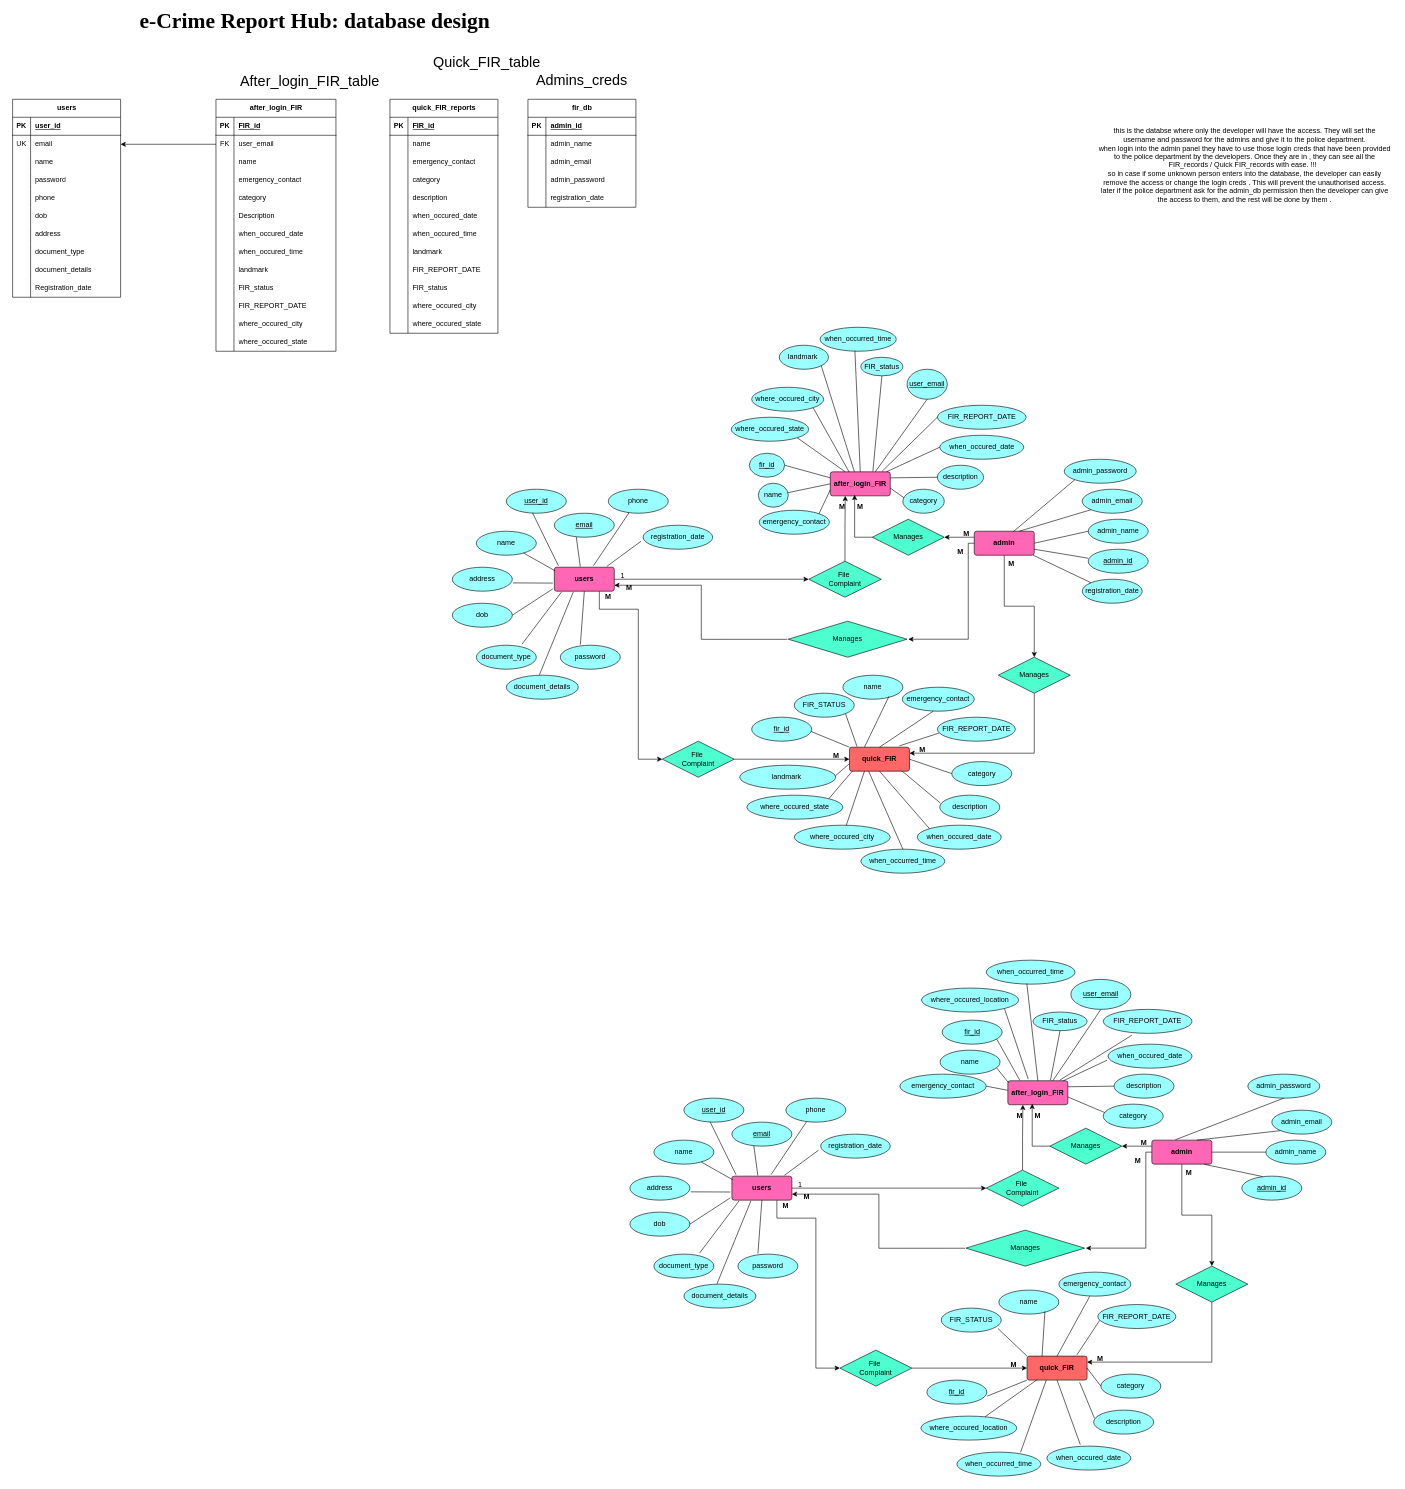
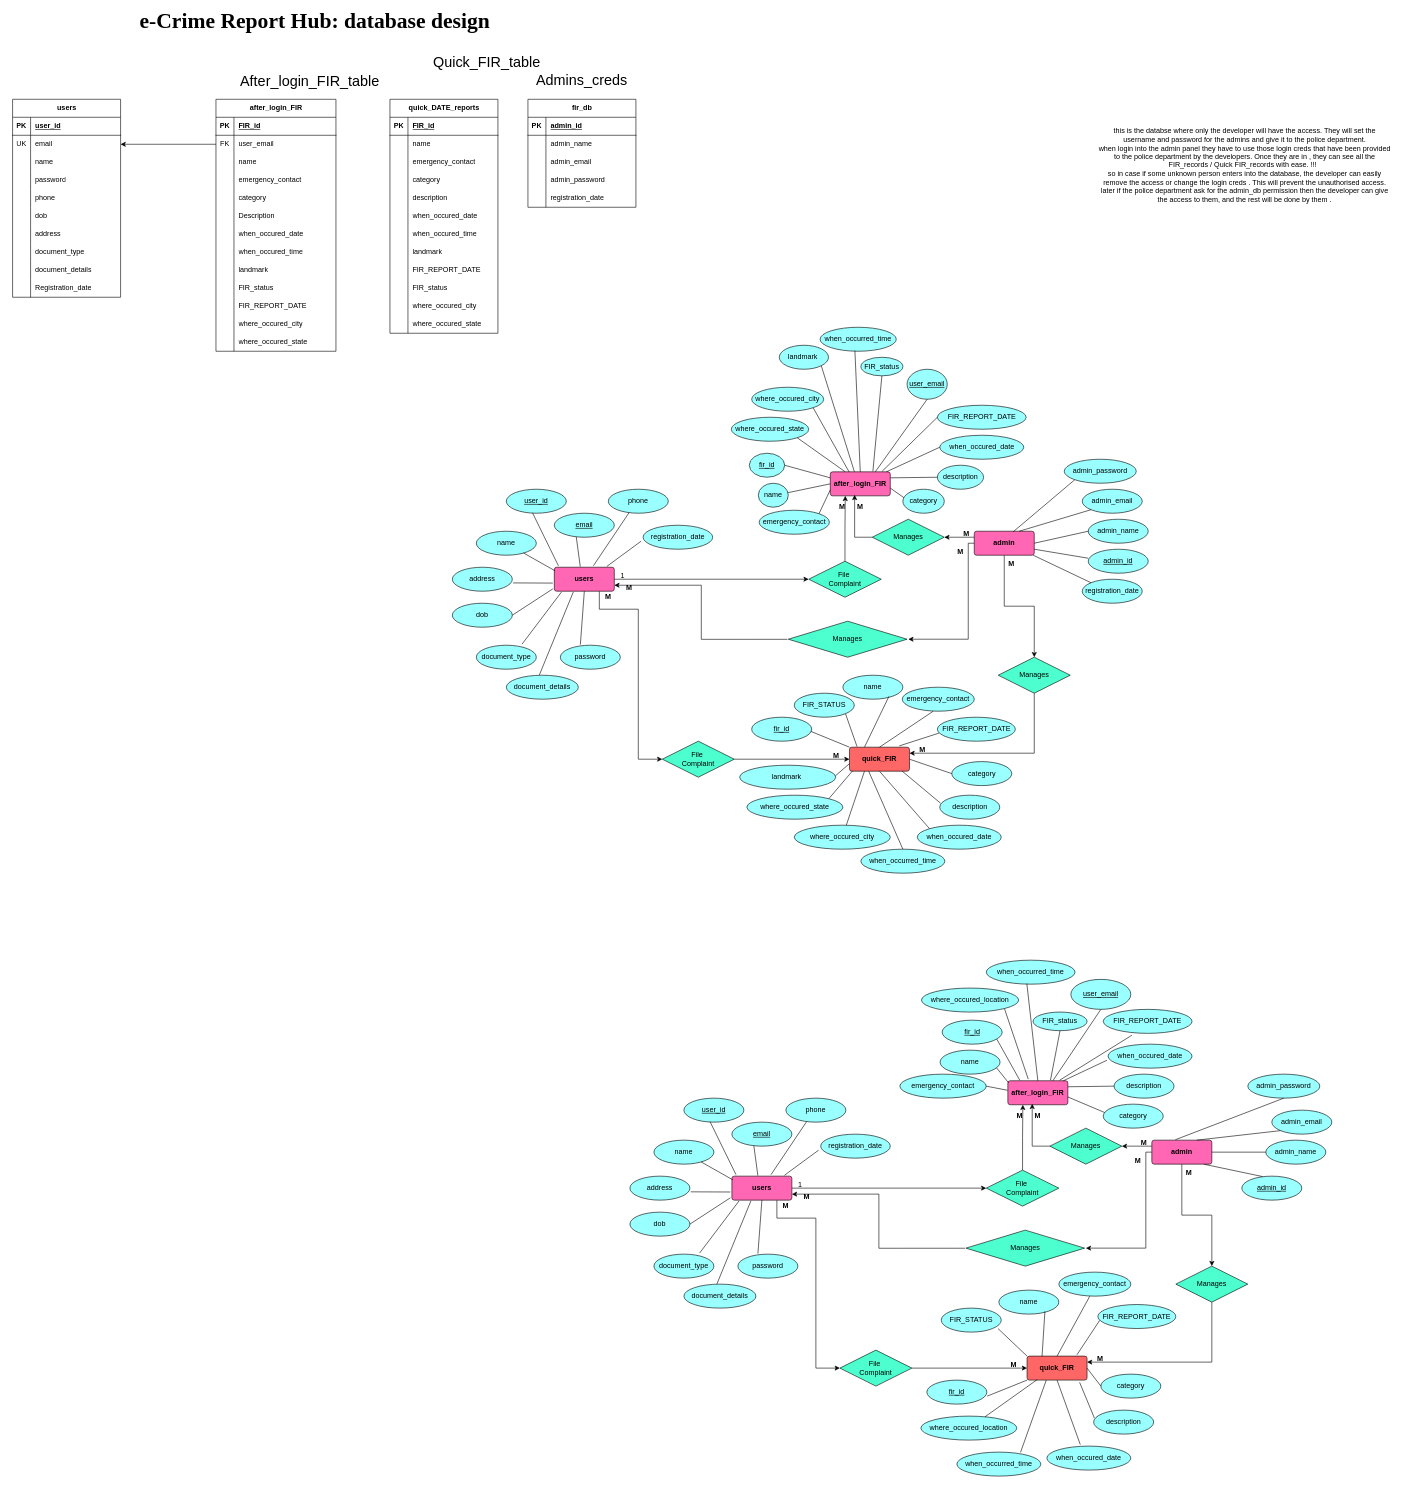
(444, 108) -> (444, 108)
